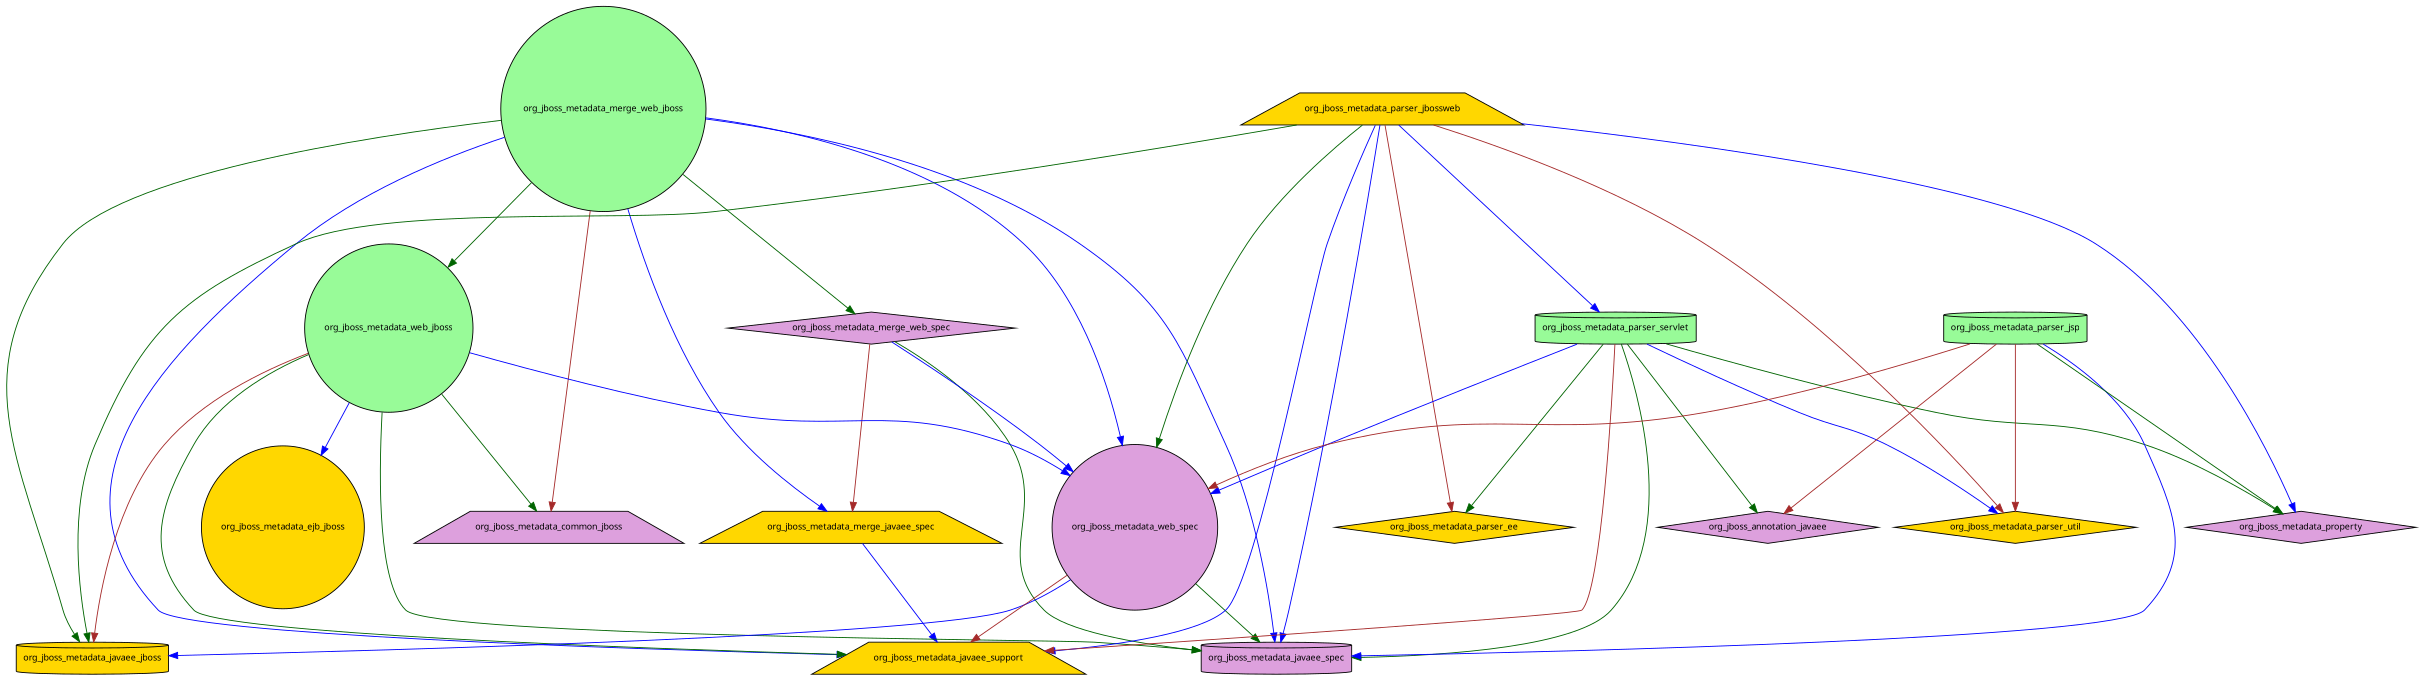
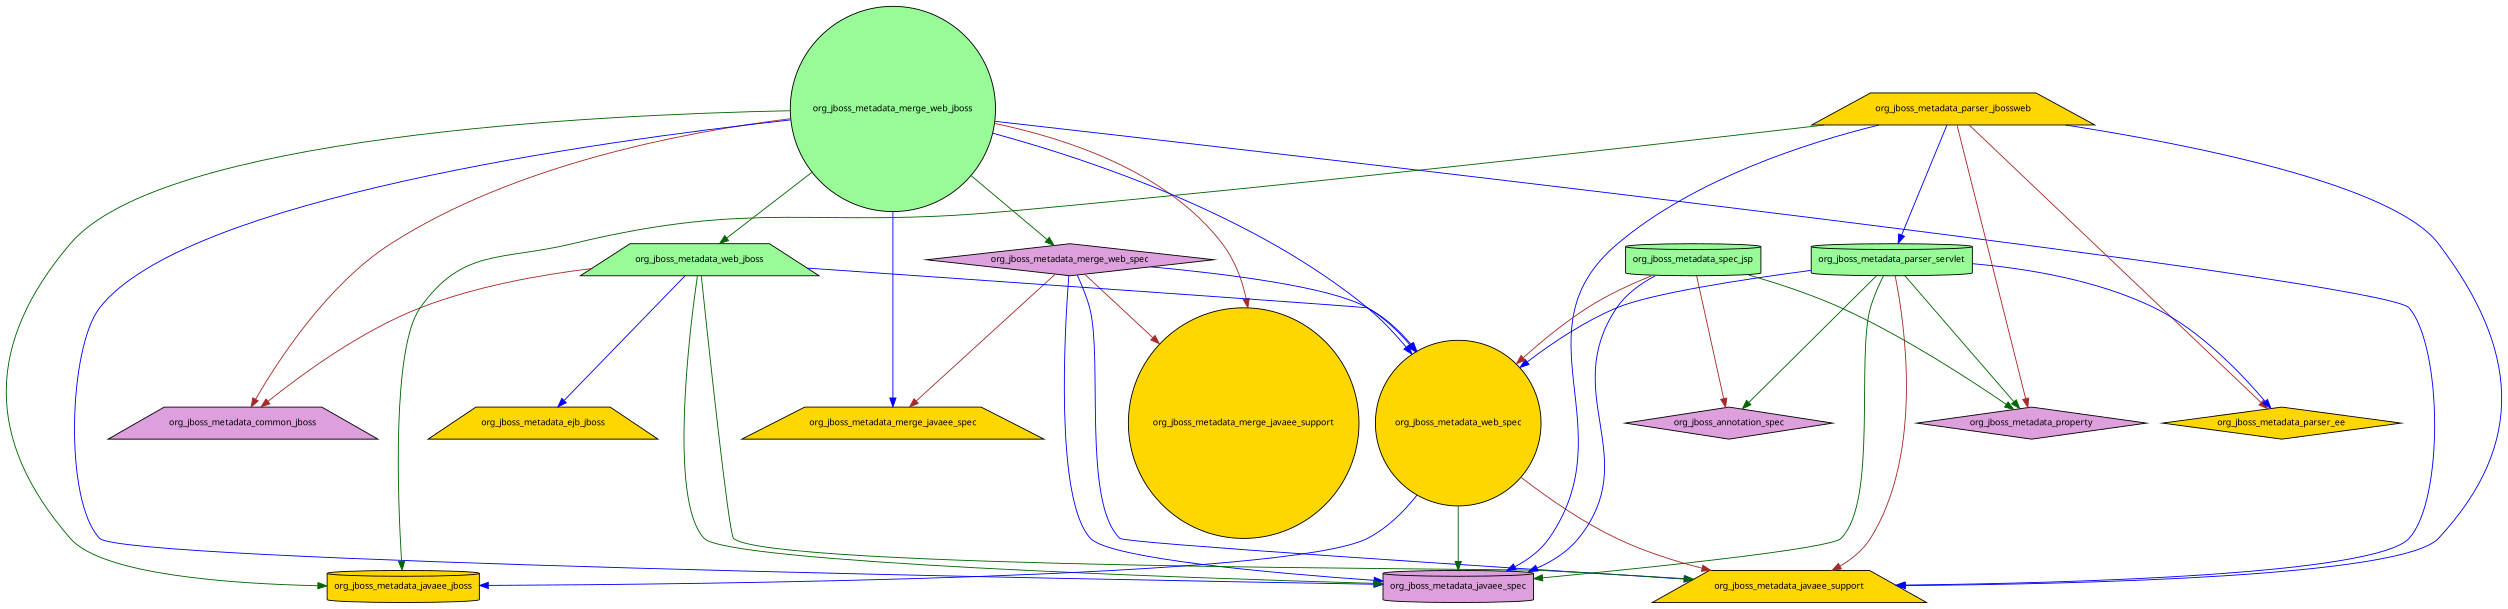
(1975, 199) -> (1990, 255)
(1234, 264) -> none
(389, 328) -> (700, 260)
(2015, 328) -> (1693, 260)
(1544, 417) -> (2135, 299)
none -> (1244, 423)
(486, 449) -> (411, 312)
(155, 457) -> none
(283, 527) -> (543, 423)
(1135, 527) -> (1458, 423)
(1768, 527) -> (1729, 423)
(2015, 527) -> none
(1022, 529) -> (1100, 543)
(897, 589) -> (1267, 551)
